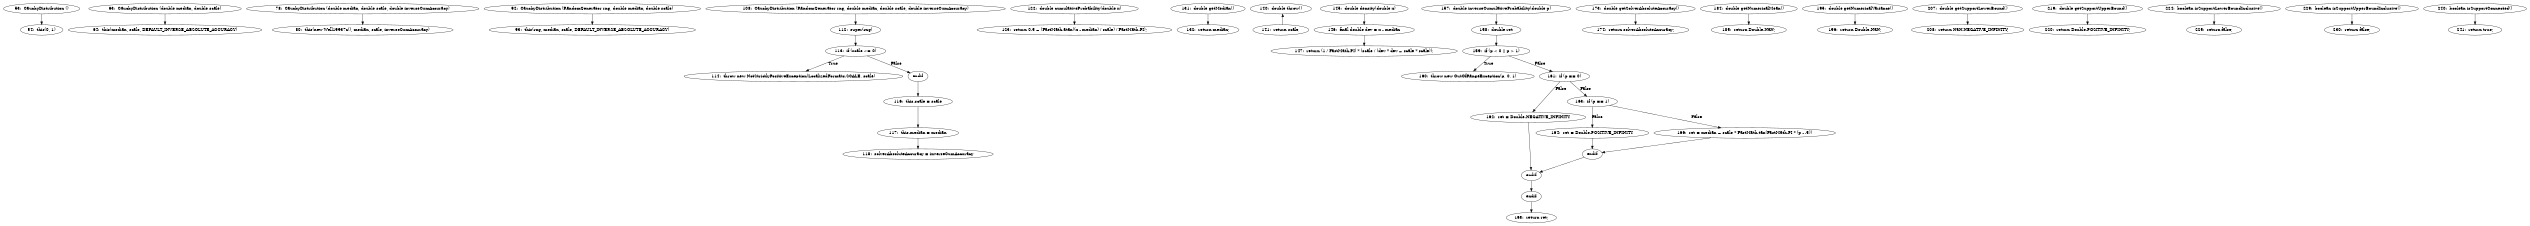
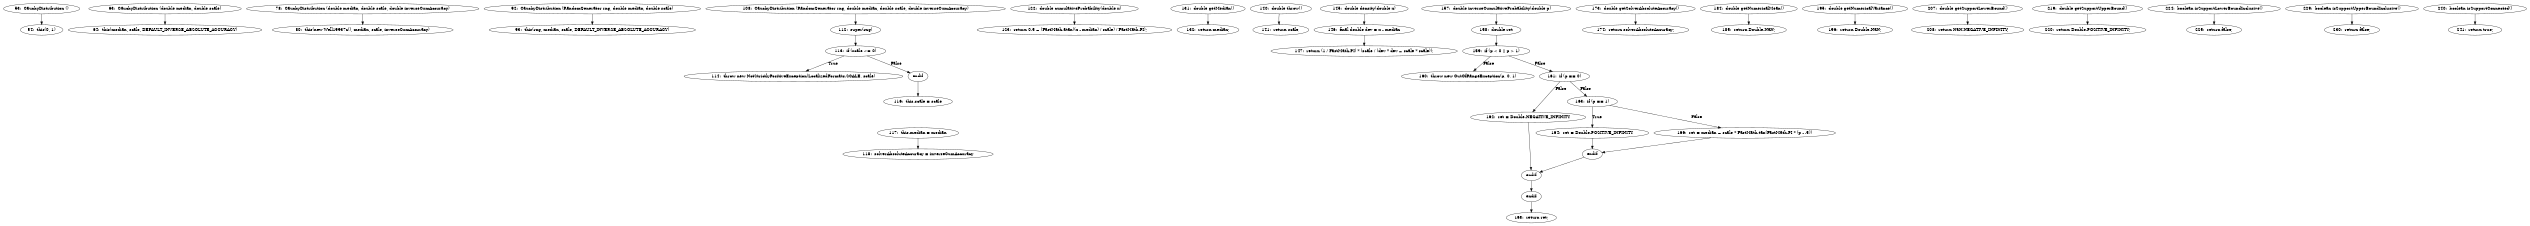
(1283, 21) -> (1279, 18)
(1489, 64) -> (1489, 64)
(918, 116) -> none
(1597, 117) -> (1597, 117)
